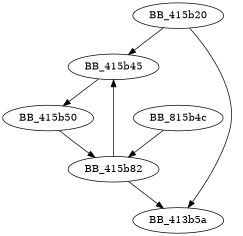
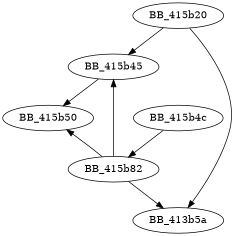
(178, 118) -> (178, 118)
(74, 142) -> (88, 145)
